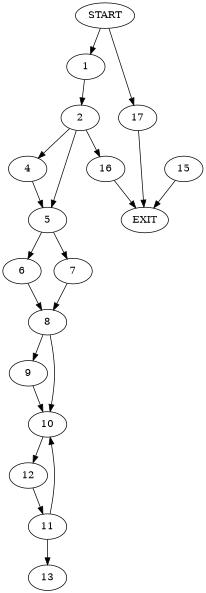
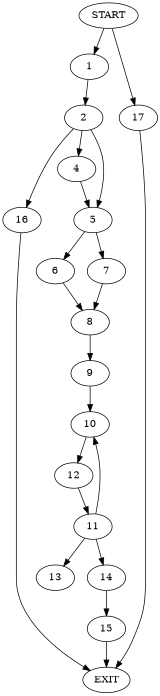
(55, 370) -> none
none -> (106, 578)
